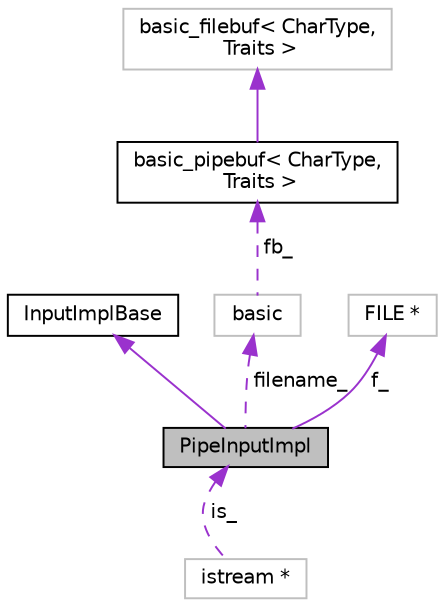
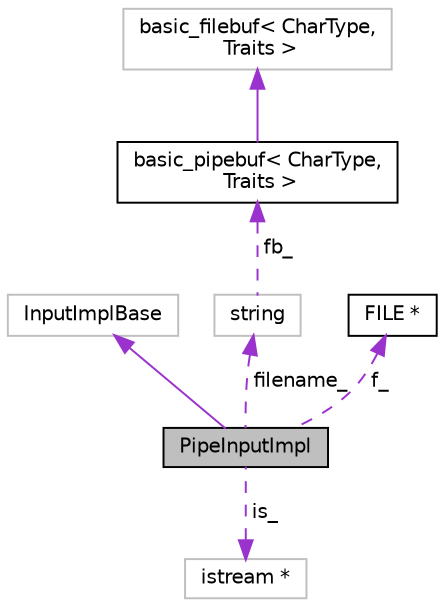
(93, 315) -> (93, 315)
(258, 315) -> (258, 315)
(393, 315) -> (393, 315)
(342, 399) -> (342, 399)
(204, 523) -> (246, 503)
